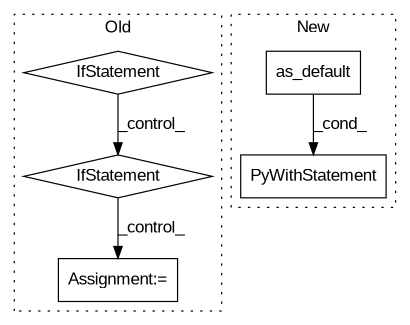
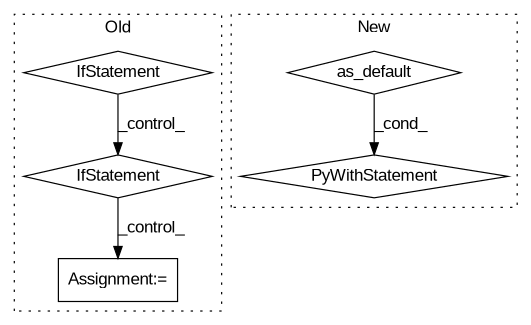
(313, 73) -> (374, 73)
(313, 176) -> (374, 176)
